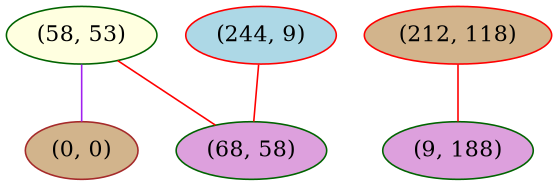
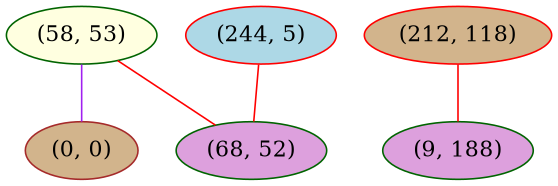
(261, 35) -> (261, 35)
(251, 151) -> (251, 151)
